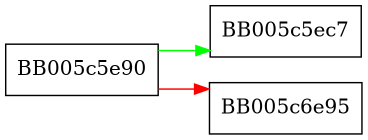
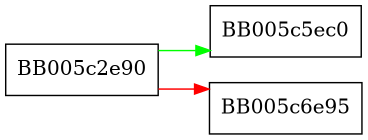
(286, 31) -> (286, 31)
(82, 70) -> (82, 70)
